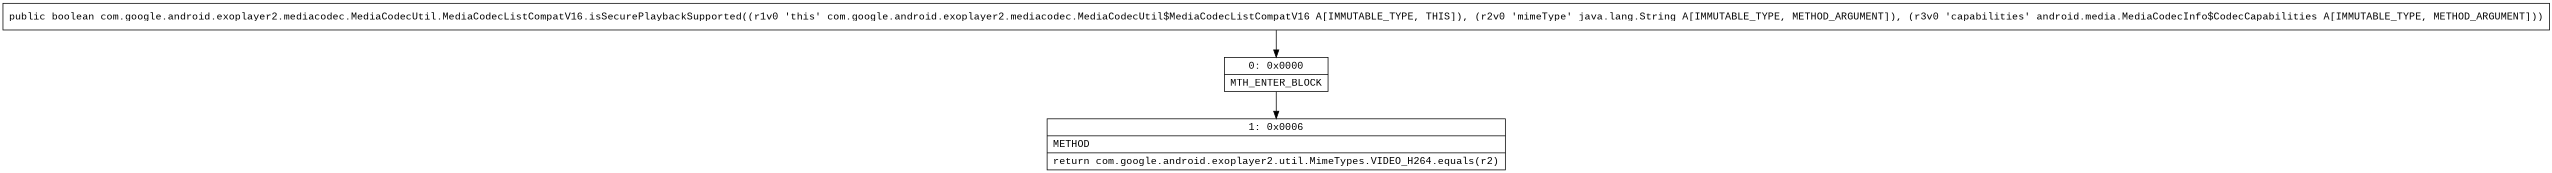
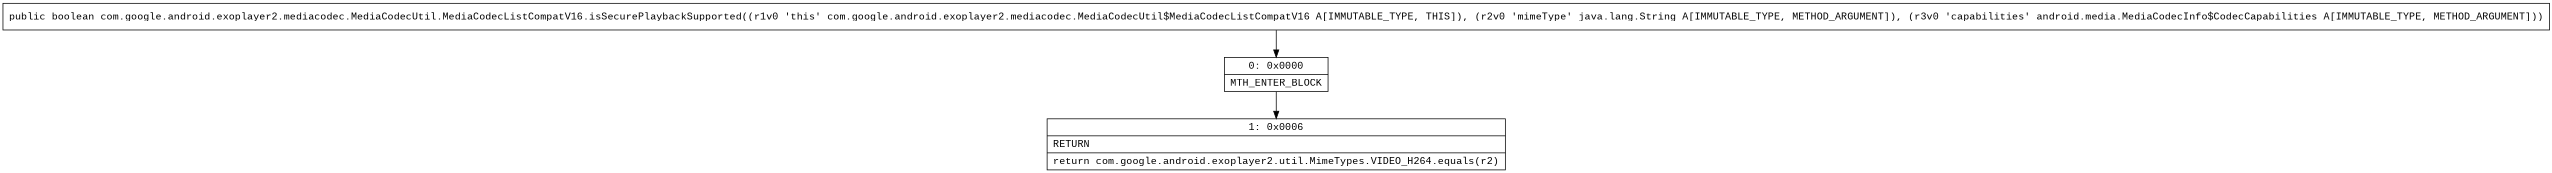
(1072, 144) -> (1072, 144)
